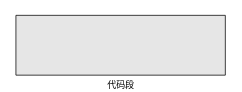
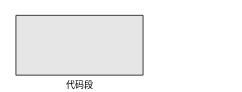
(120, 45) -> (79, 45)
